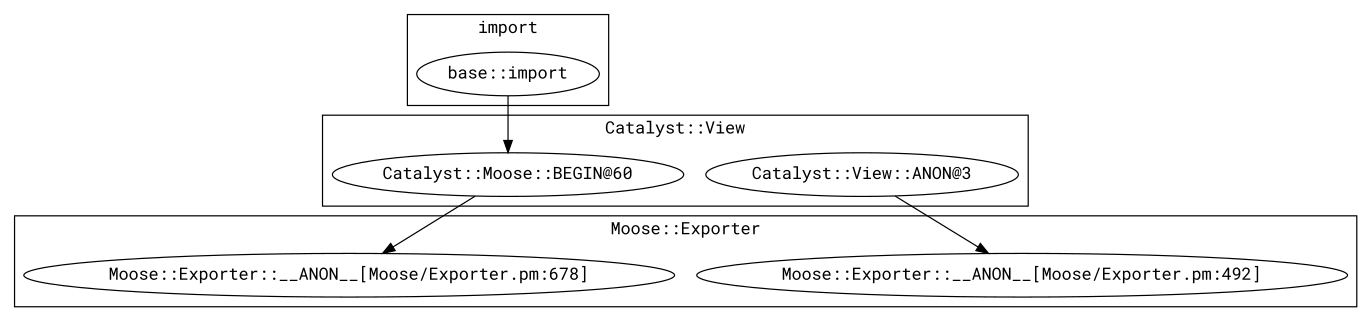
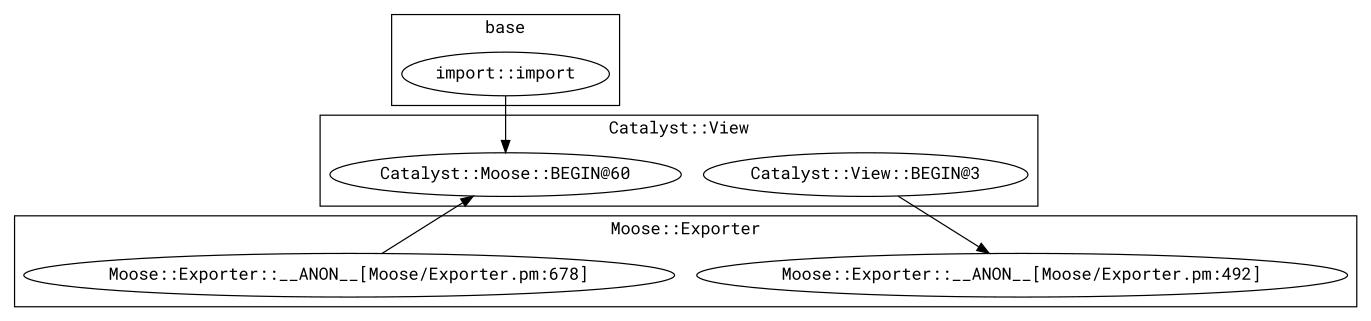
(508, 28) -> (506, 28)
(508, 74) -> (506, 74)
(862, 175) -> (866, 175)
(430, 224) -> (422, 228)
